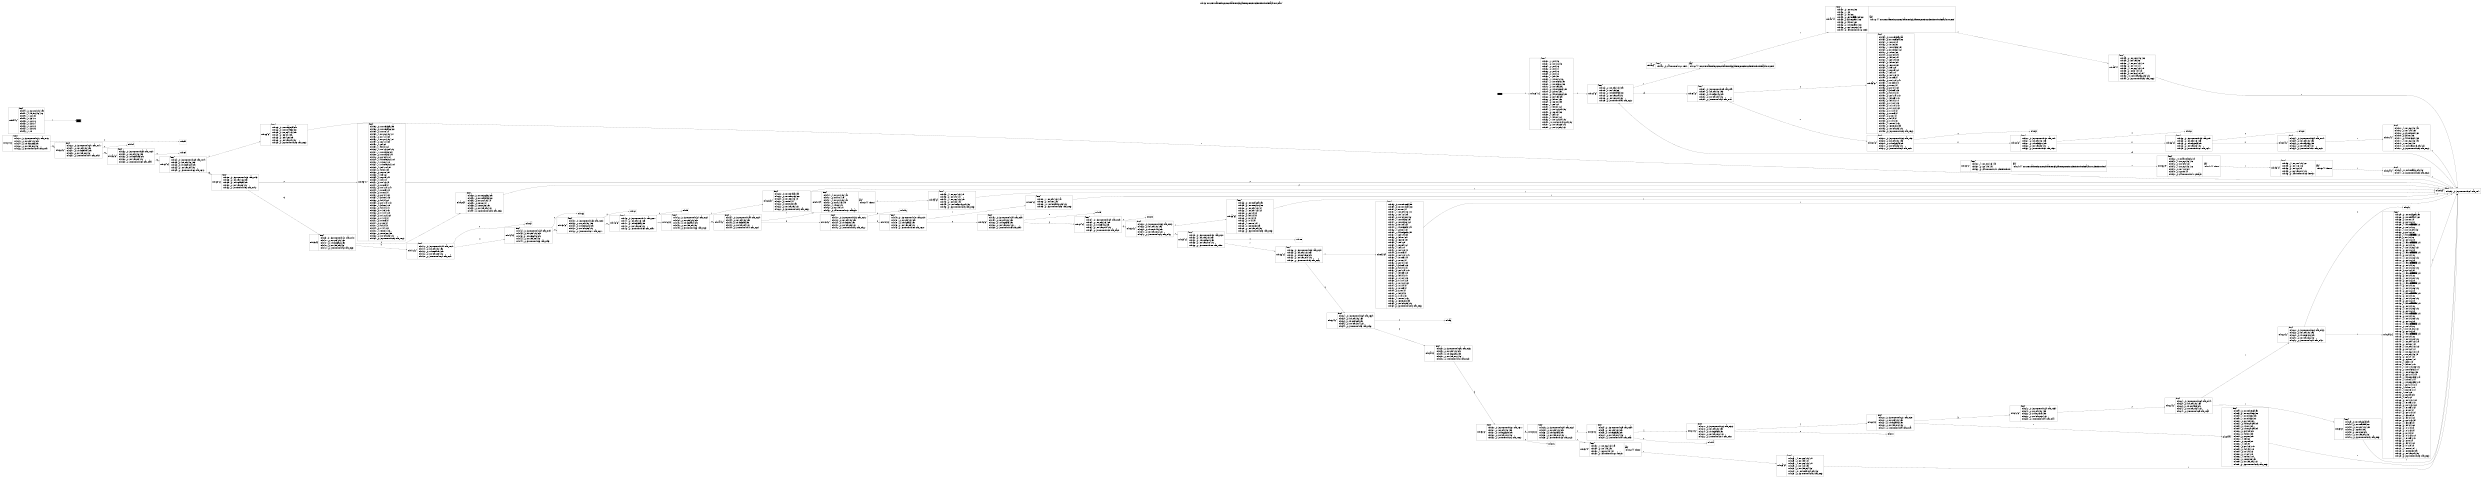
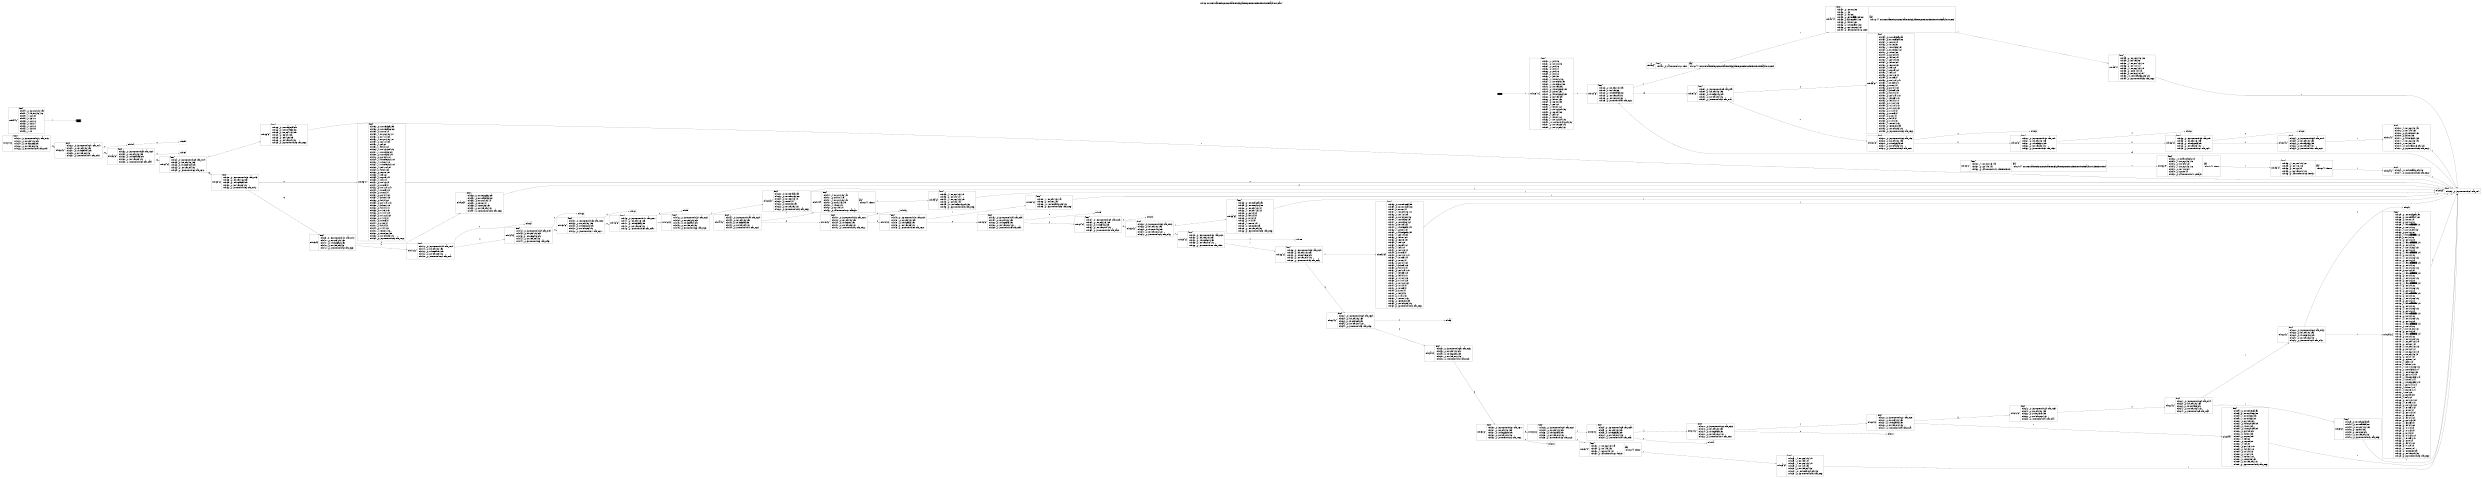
(114, 141) -> (156, 143)
(711, 222) -> none
